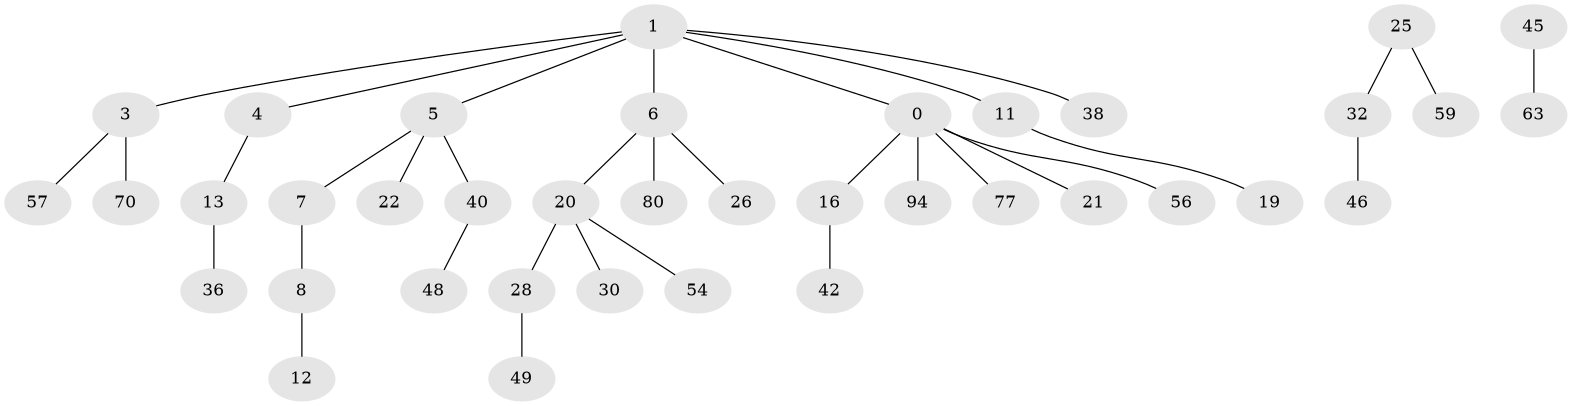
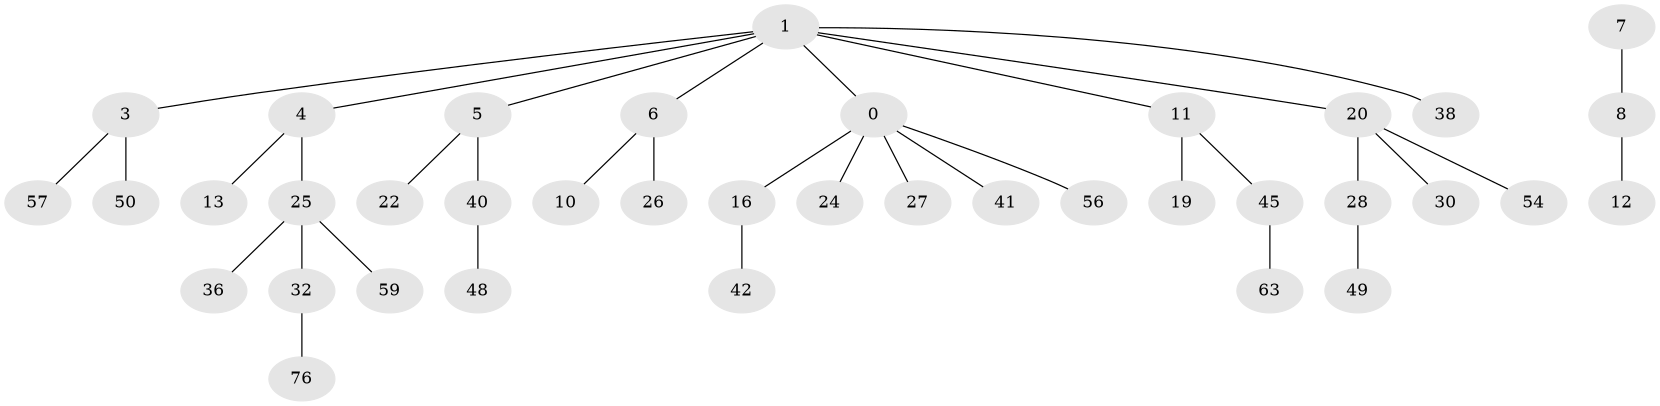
none -> (302, 159)
(368, 159) -> none
(610, 159) -> (1072, 70)
none -> (1226, 159)
(126, 203) -> (126, 203)
(654, 203) -> (566, 203)
(918, 203) -> (830, 203)
(1006, 203) -> (918, 203)
(1094, 203) -> (1006, 203)
(1358, 203) -> (302, 379)
(214, 247) -> (258, 247)
